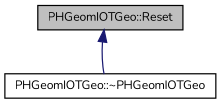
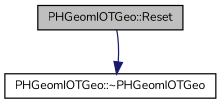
(102, 58) -> (118, 46)
